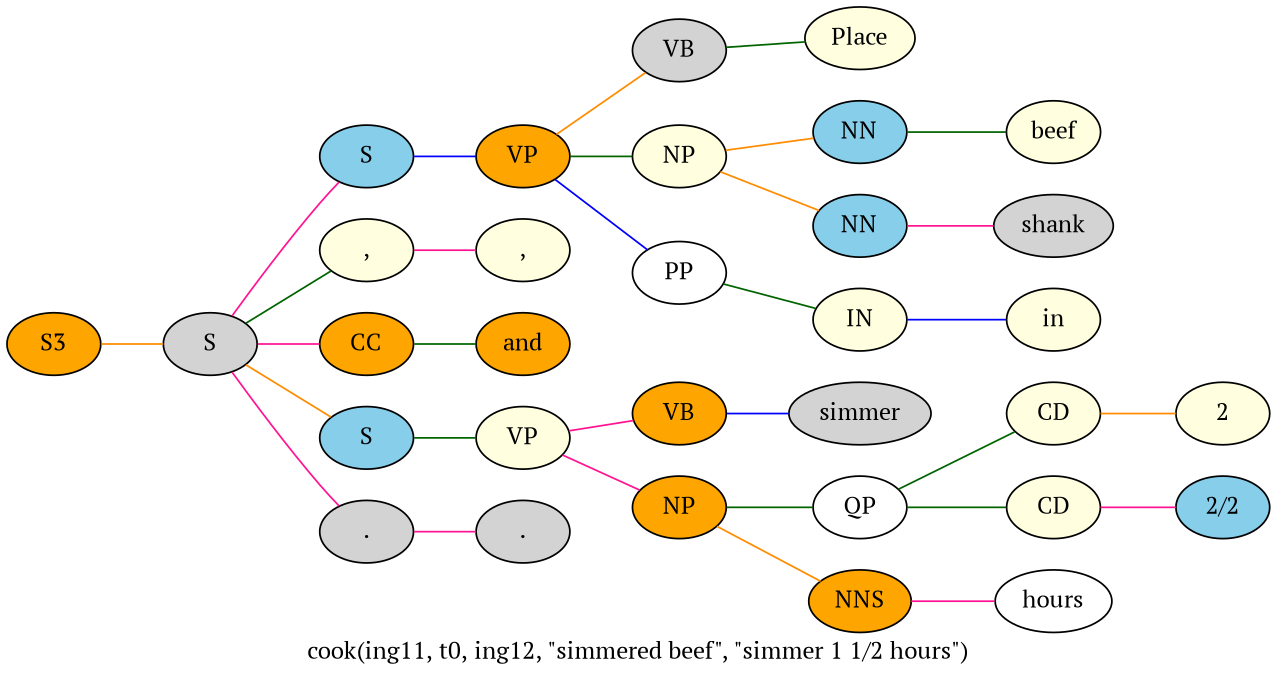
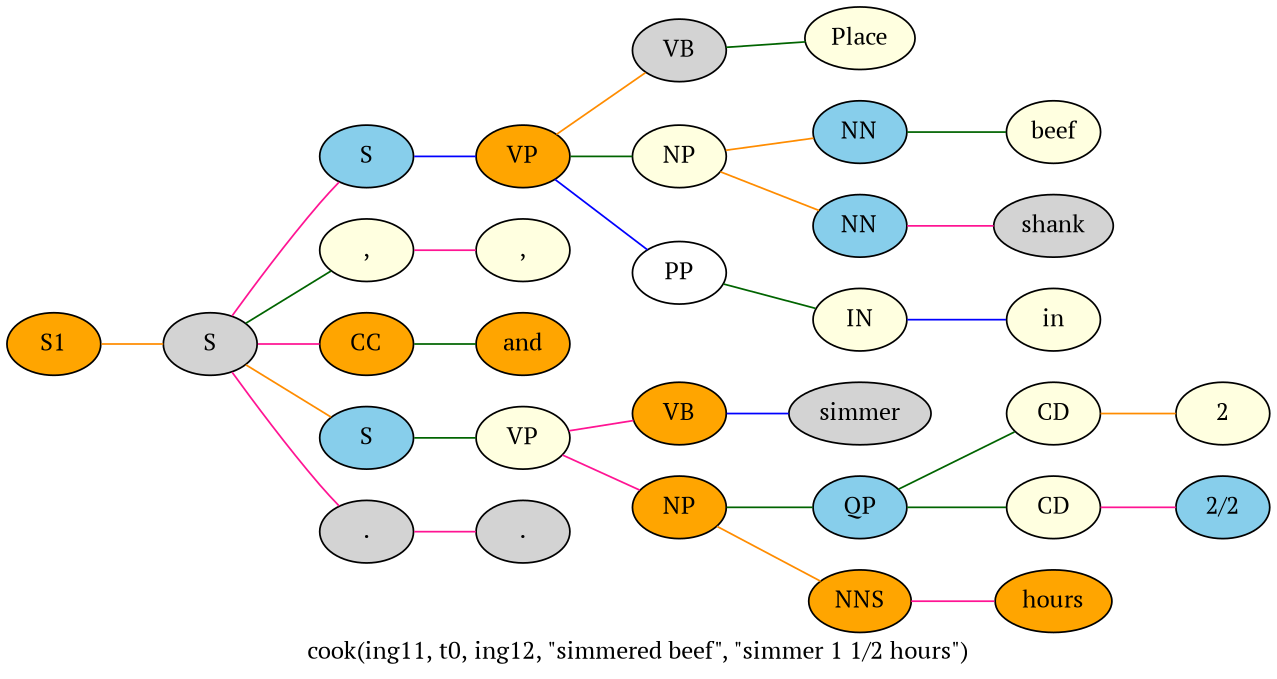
(54, 344) -> (54, 344)
(860, 507) -> (860, 507)
(1054, 601) -> (1054, 601)
